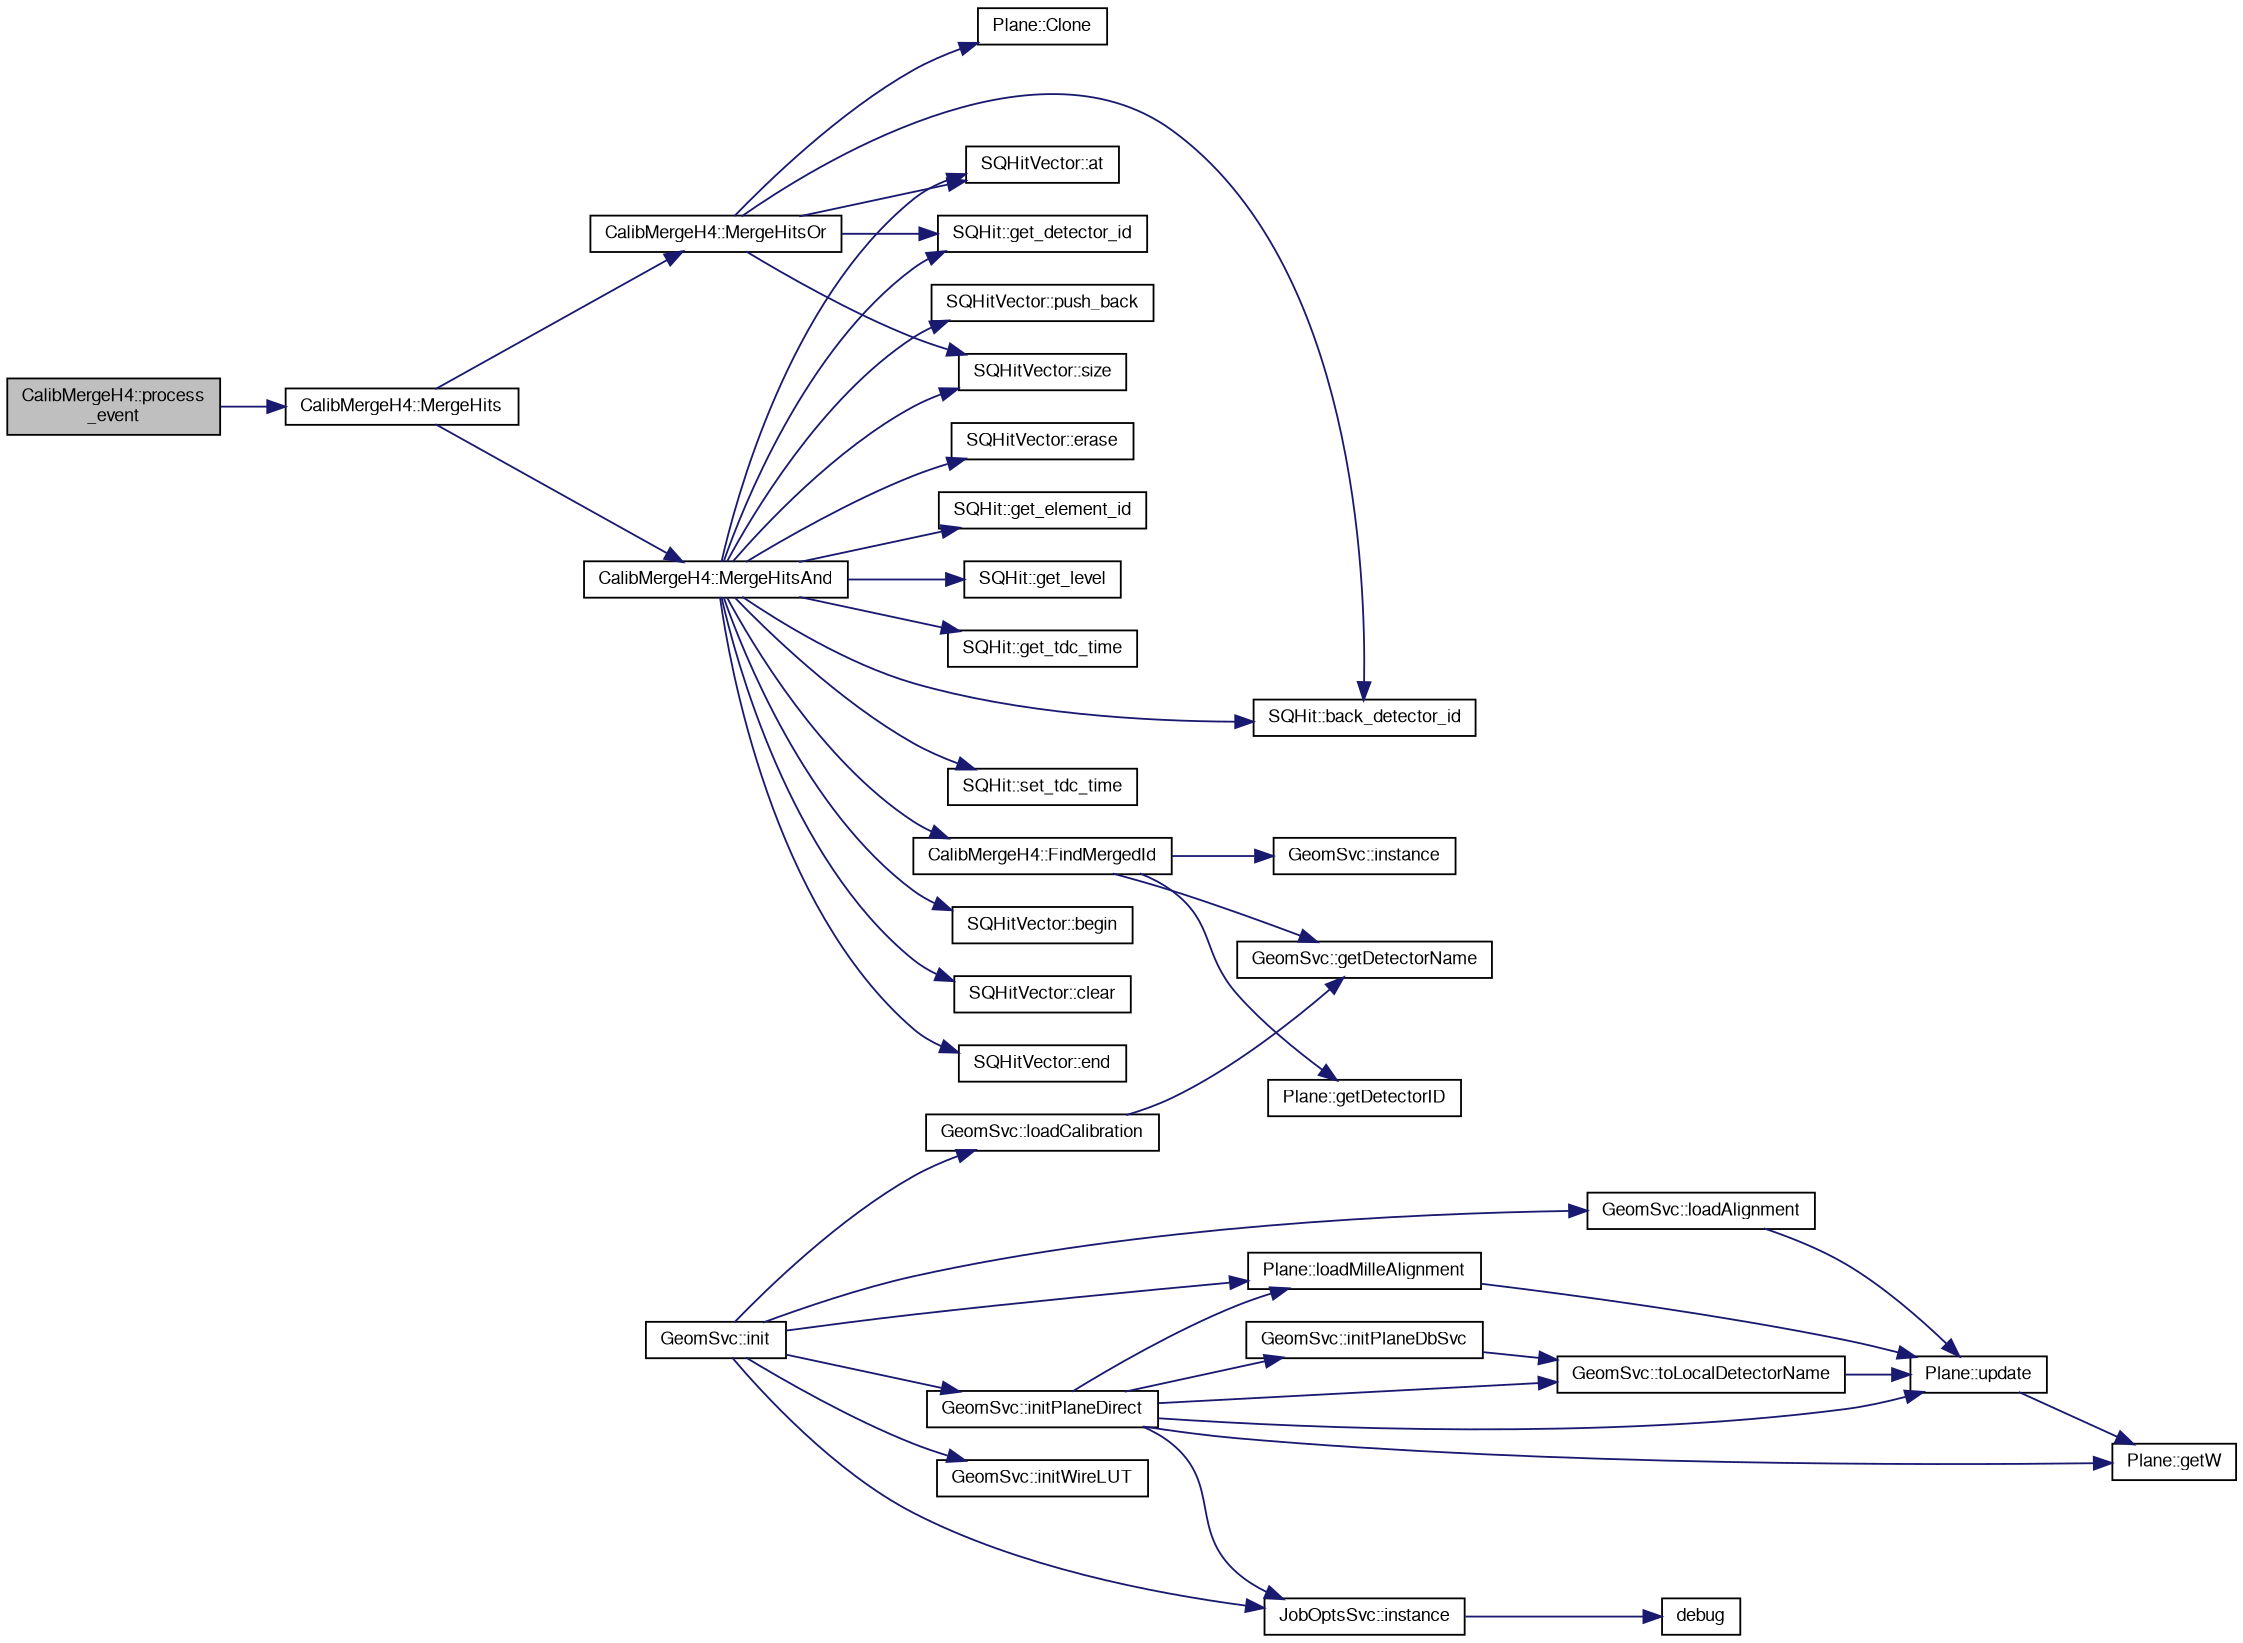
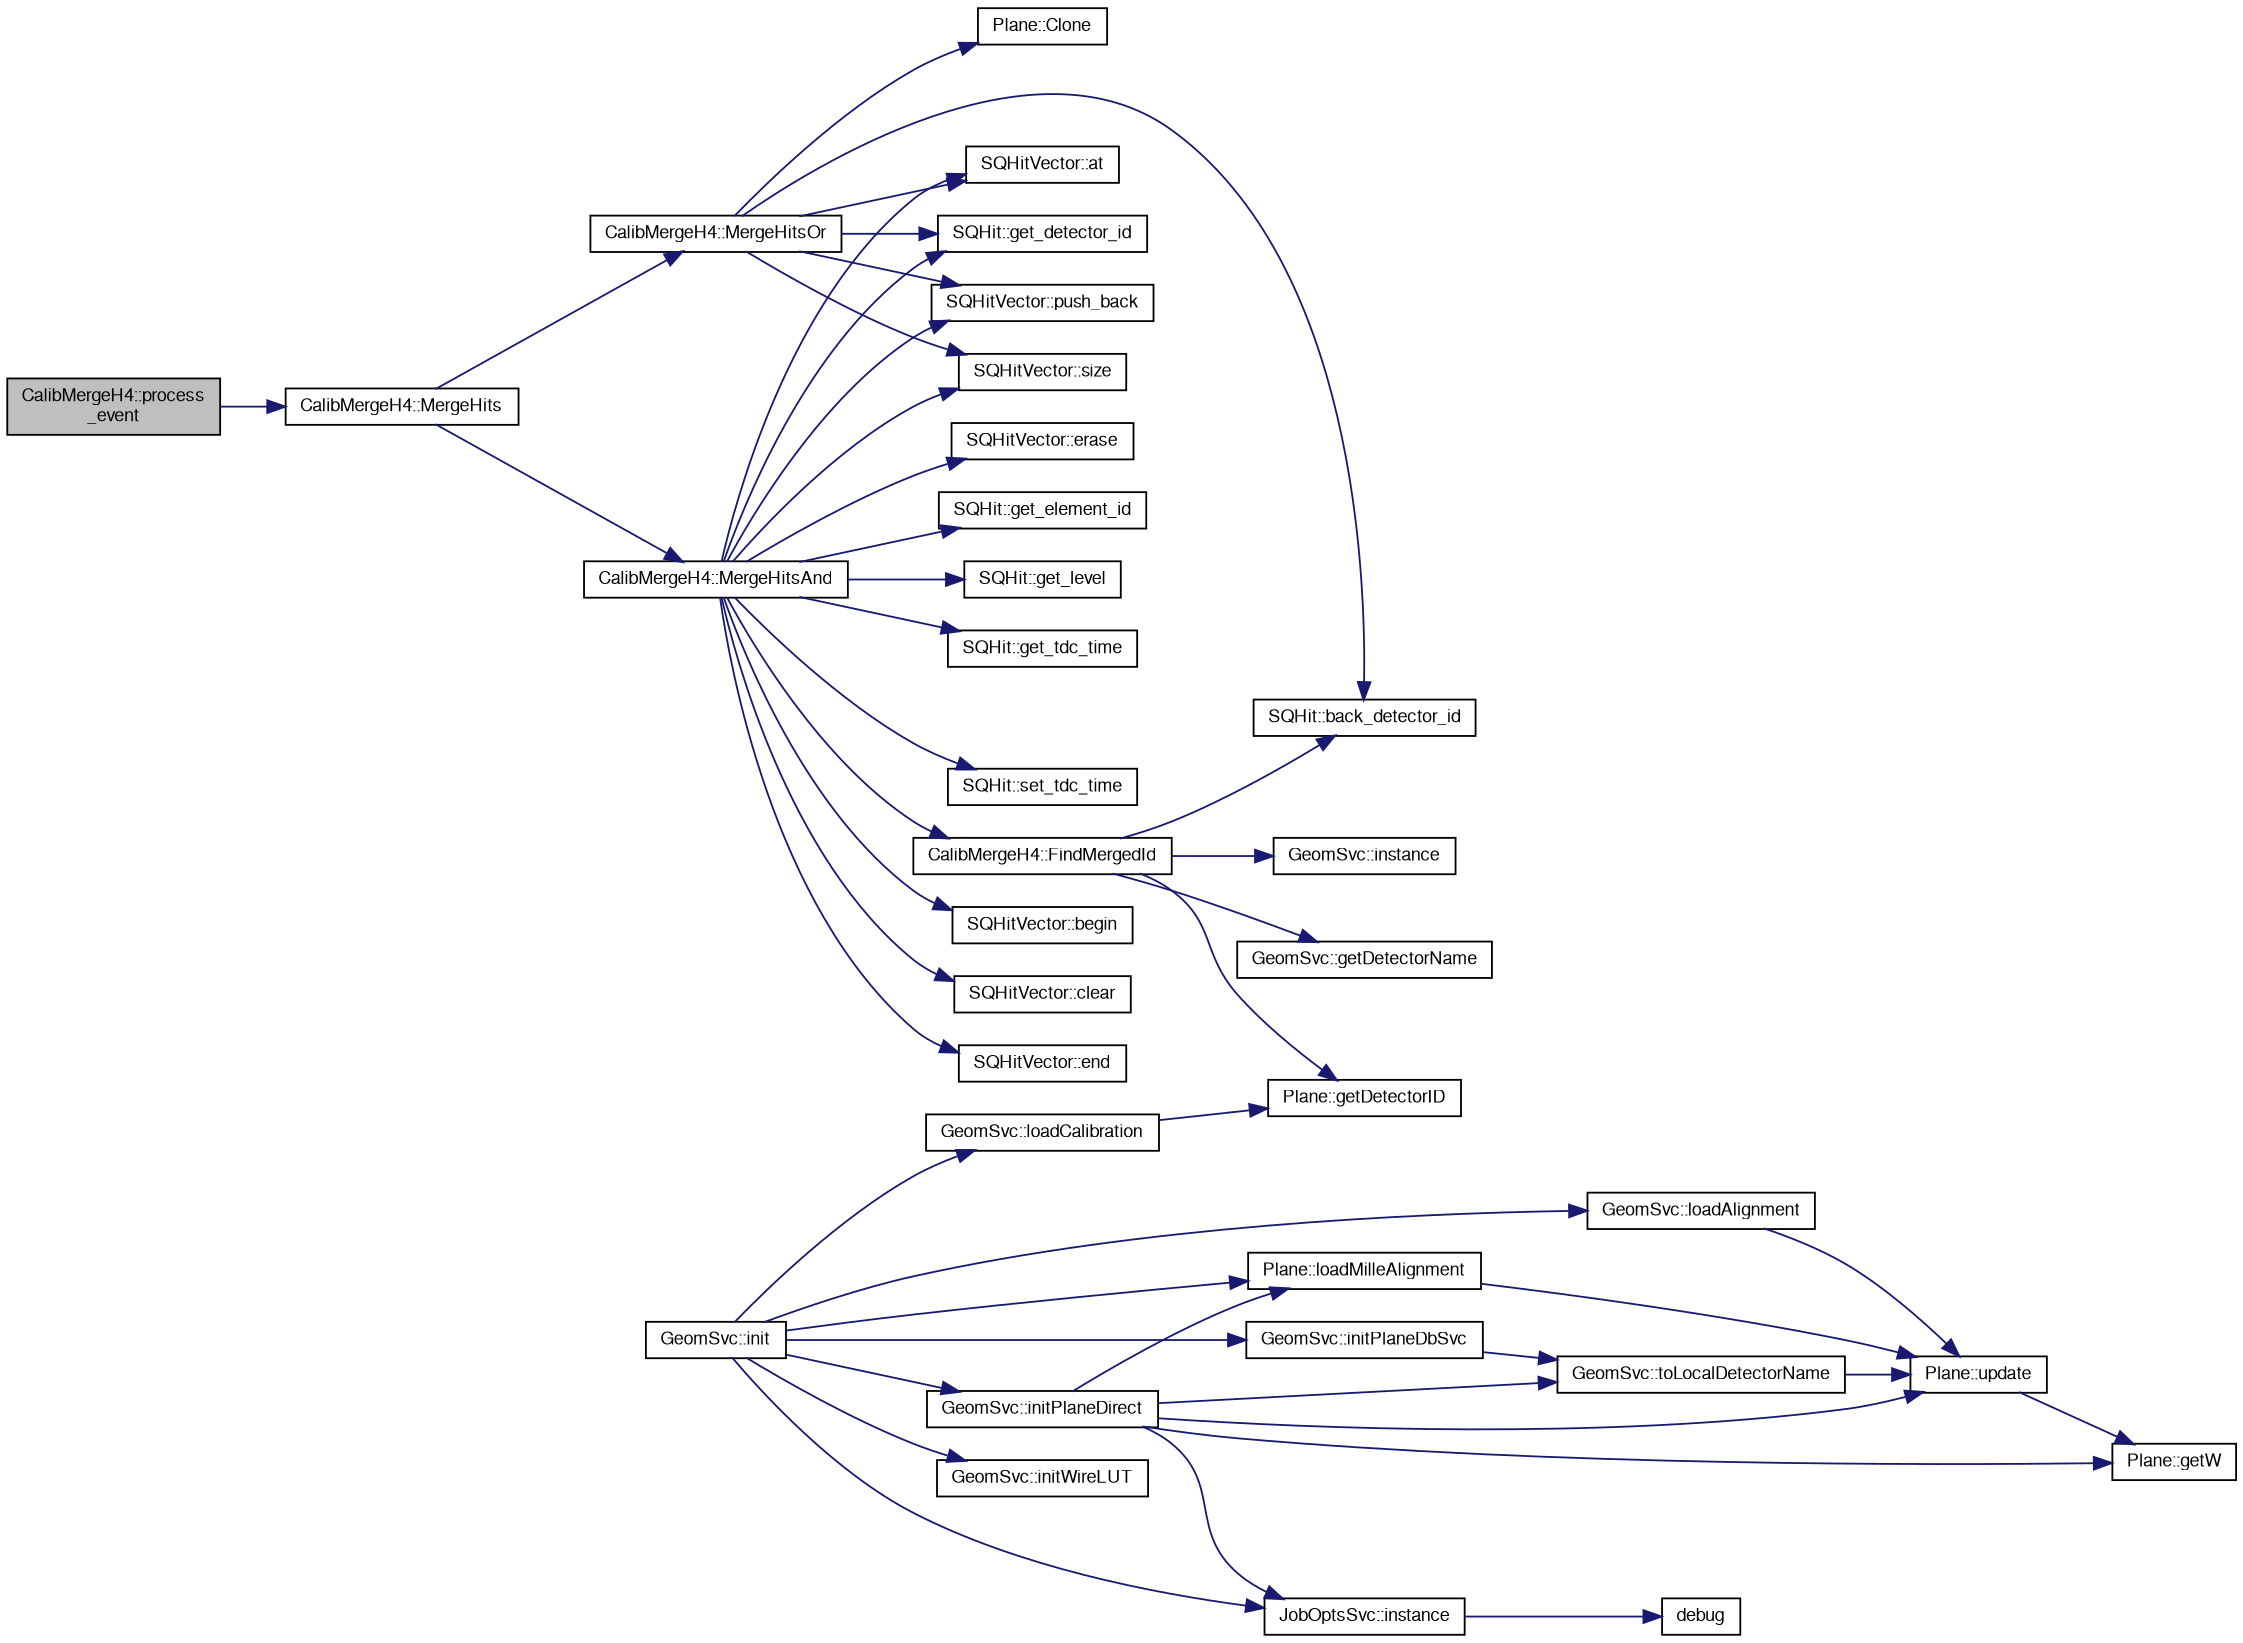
none -> (870, 266)
(978, 699) -> (1223, 798)
(1234, 1062) -> (1204, 1115)
(1195, 1376) -> (1007, 1340)
